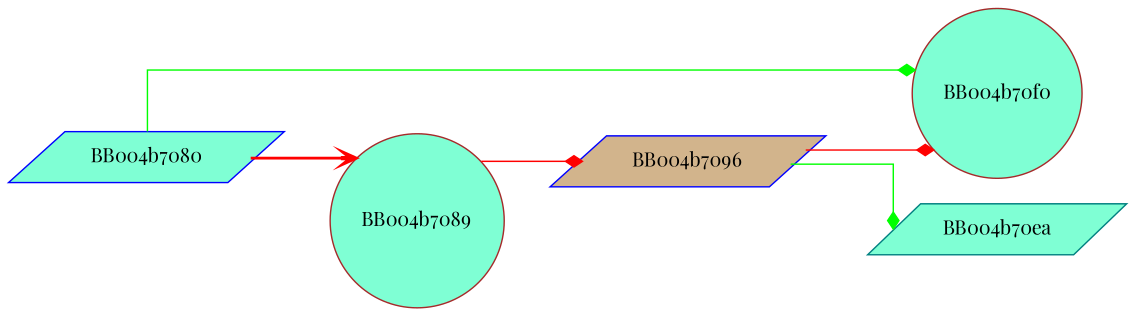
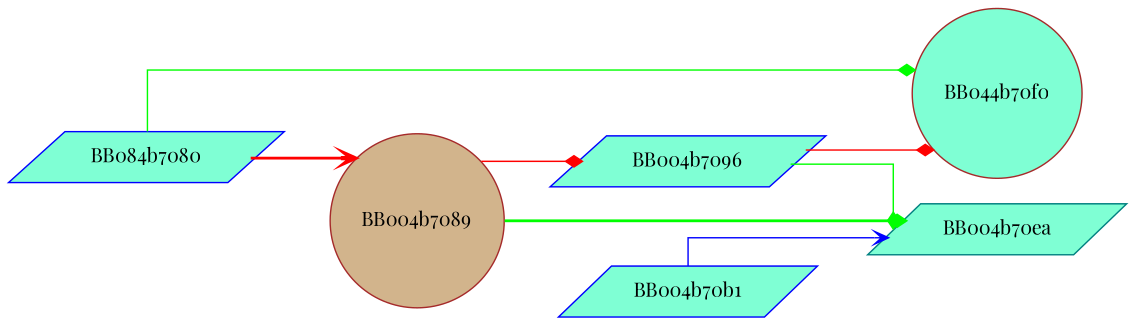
(997, 93) -> (997, 93)
(146, 157) -> (146, 157)
(688, 161) -> (688, 161)
(417, 221) -> (417, 221)
none -> (697, 221)
none -> (688, 292)
